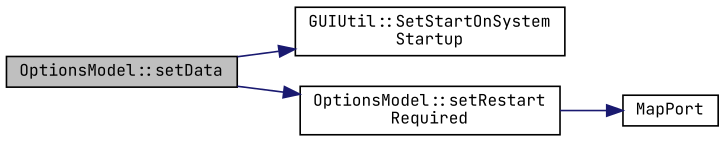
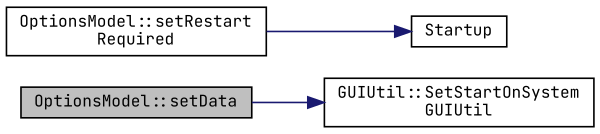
(430, 31) -> (459, 102)
(261, 89) -> none
(671, 111) -> (459, 31)
